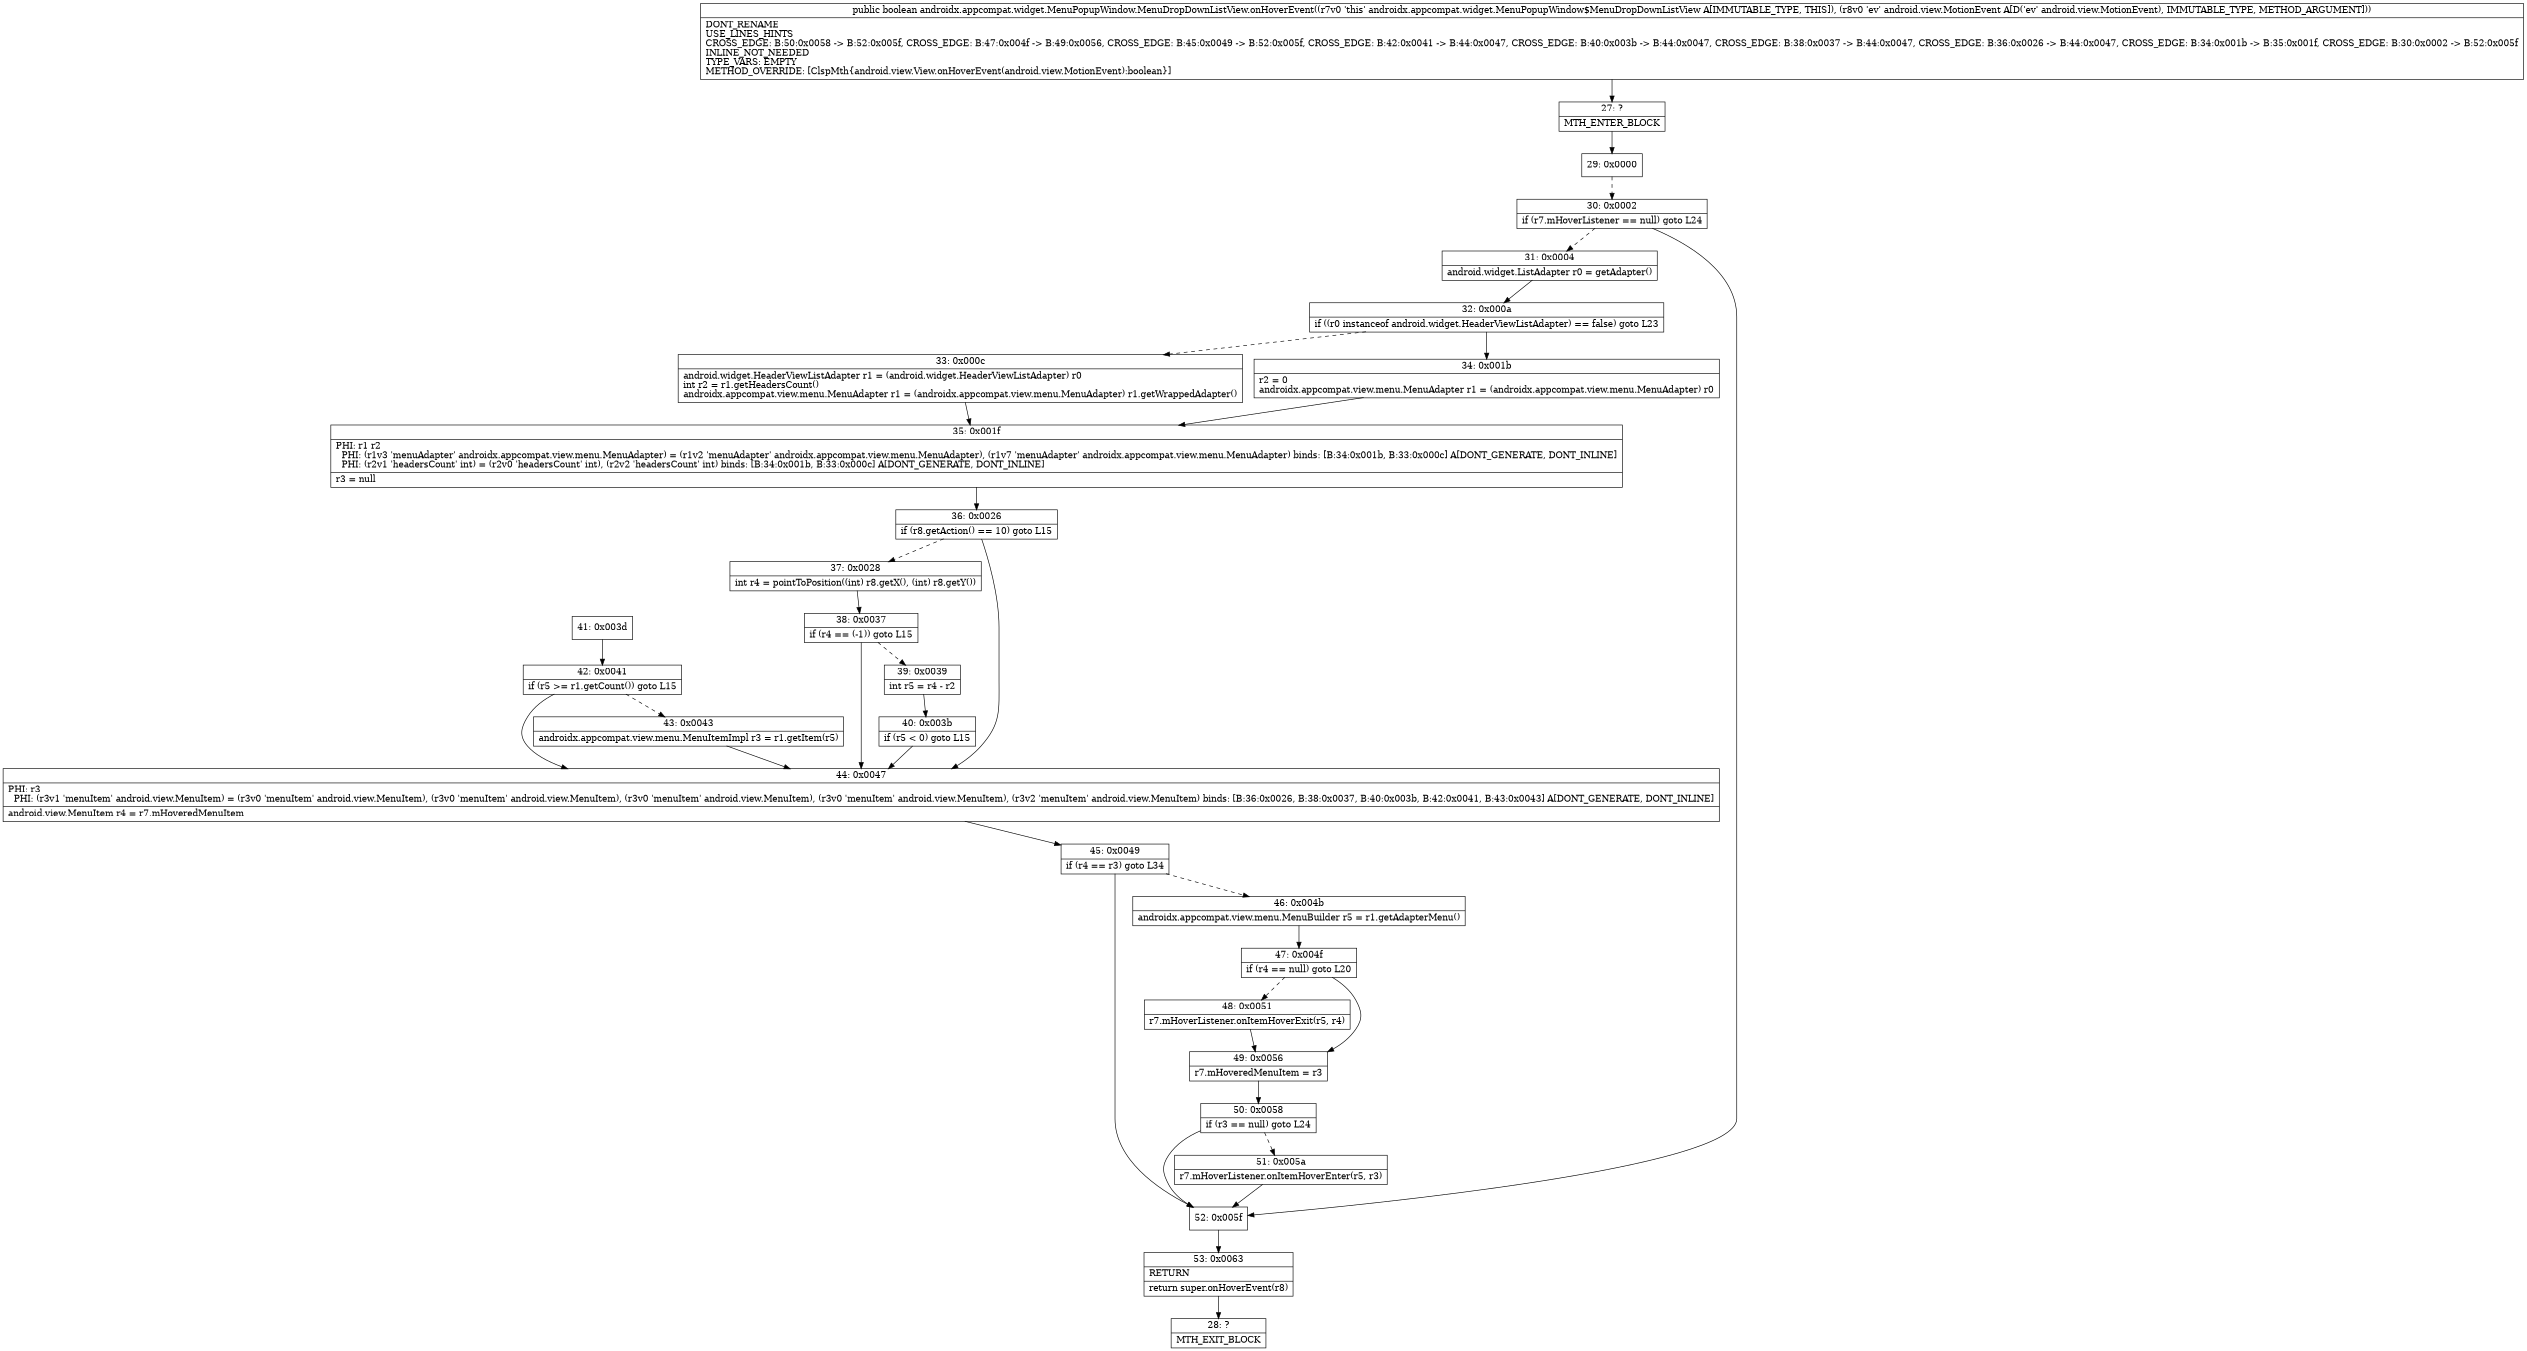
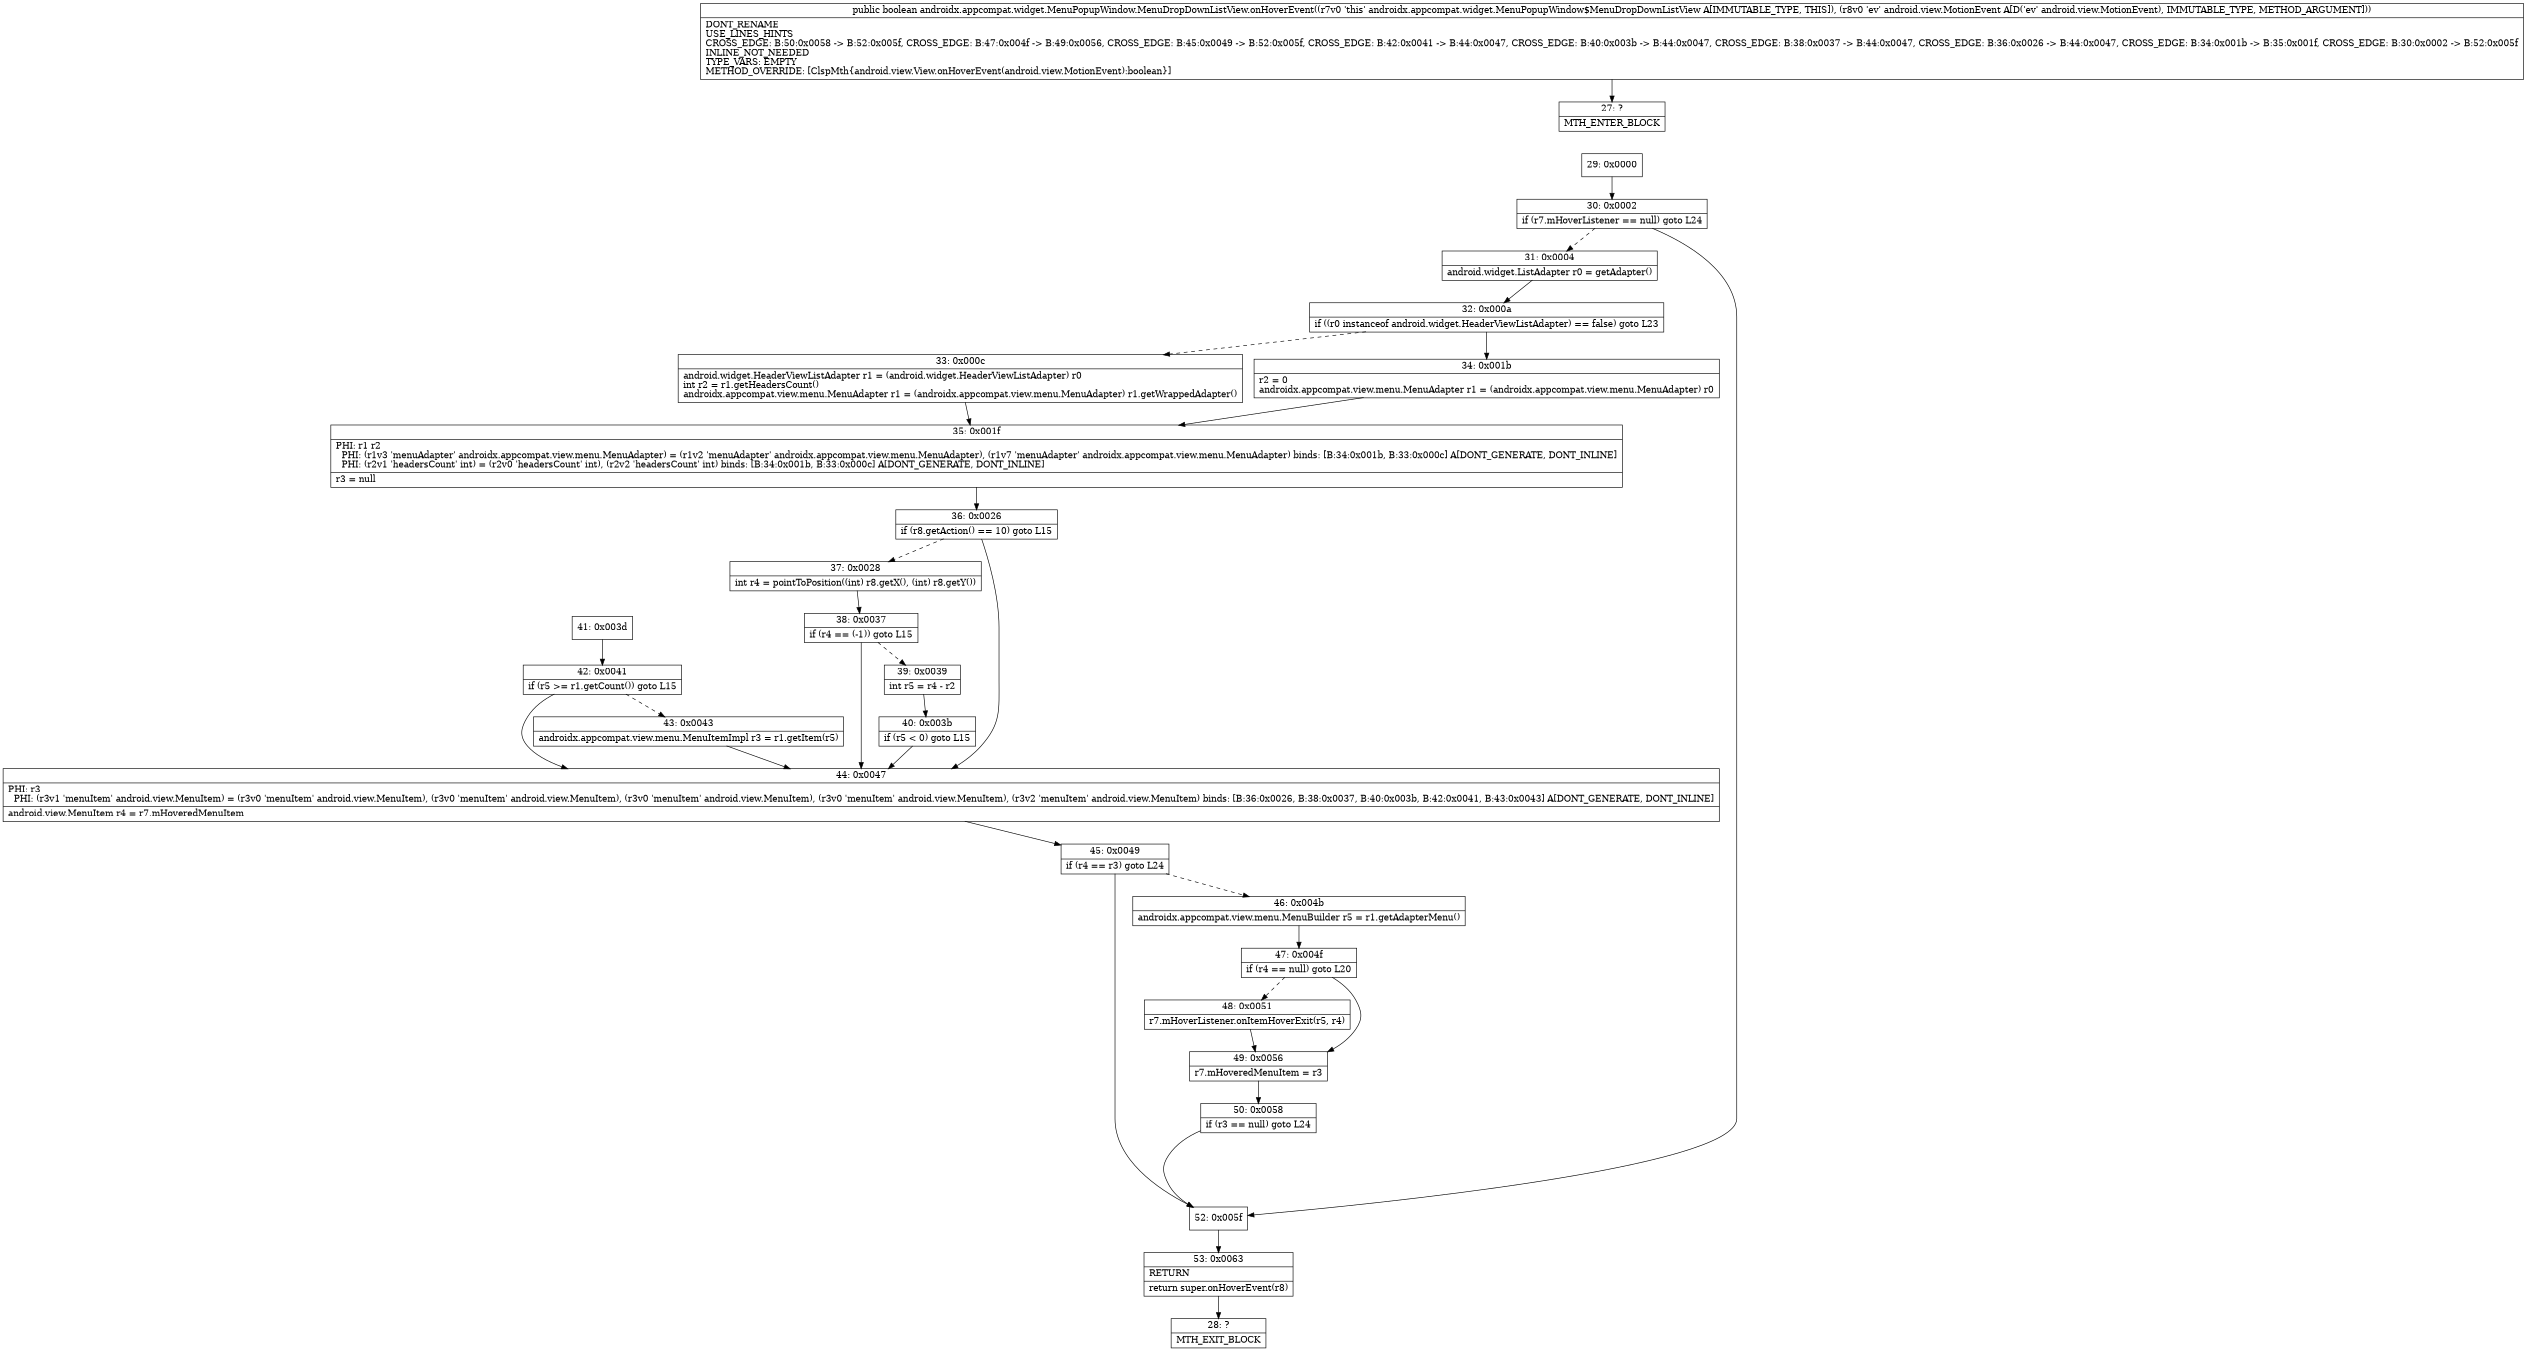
(1612, 139) -> none
(1612, 185) -> (1612, 185)
(1115, 866) -> (1115, 866)
(1281, 1170) -> none
